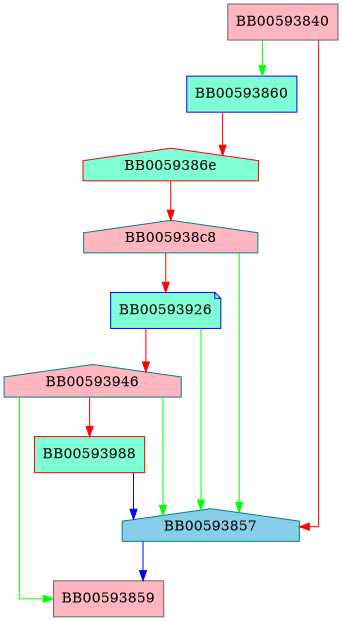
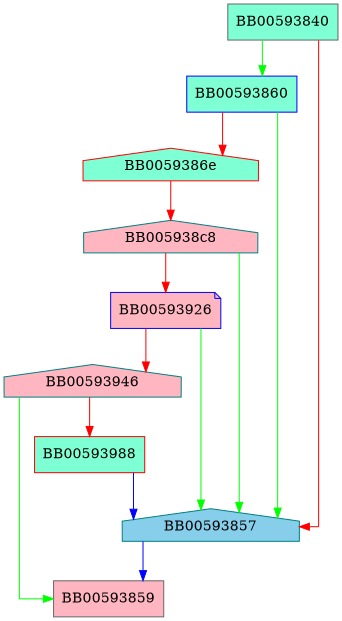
(283, 22) -> (283, 22)
(166, 310) -> (166, 310)
(163, 451) -> (278, 310)
